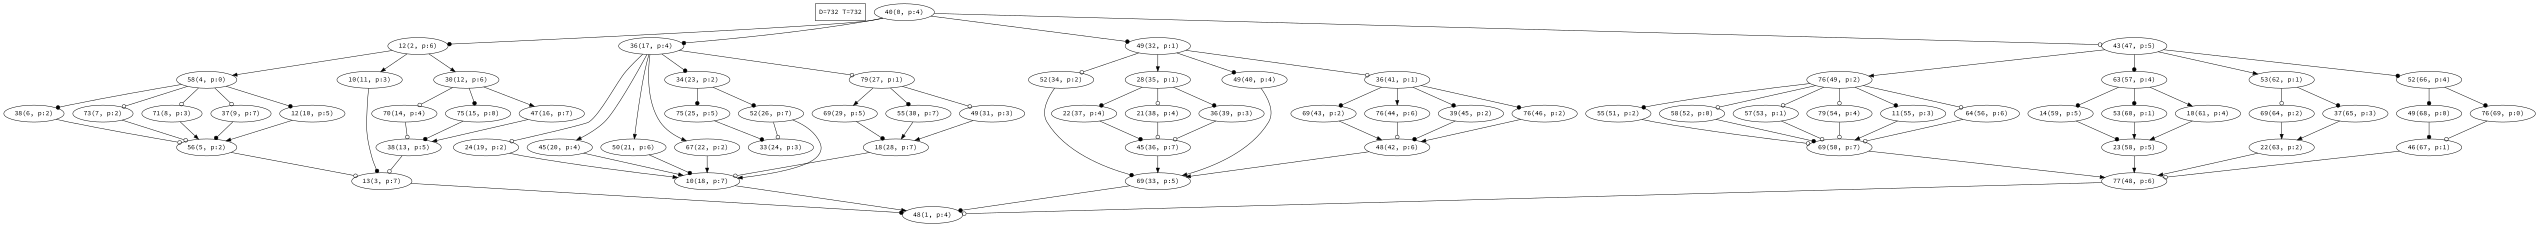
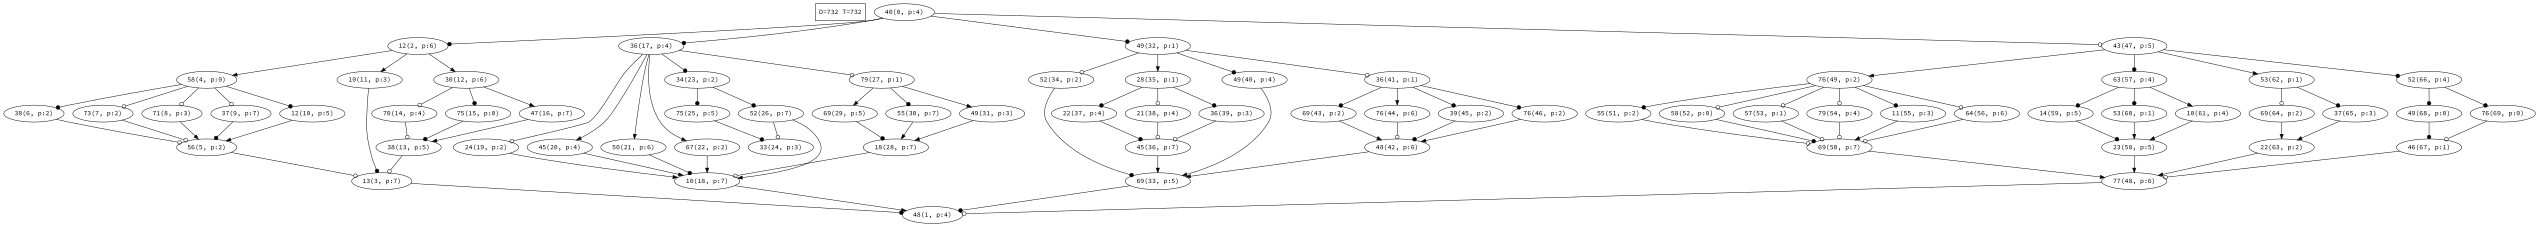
(935, 96) -> (935, 96)
